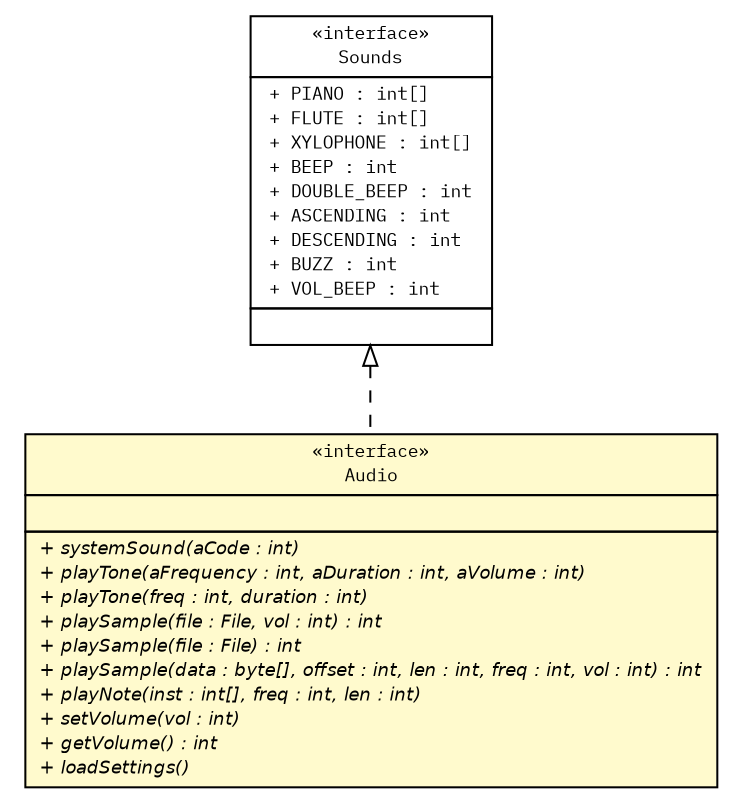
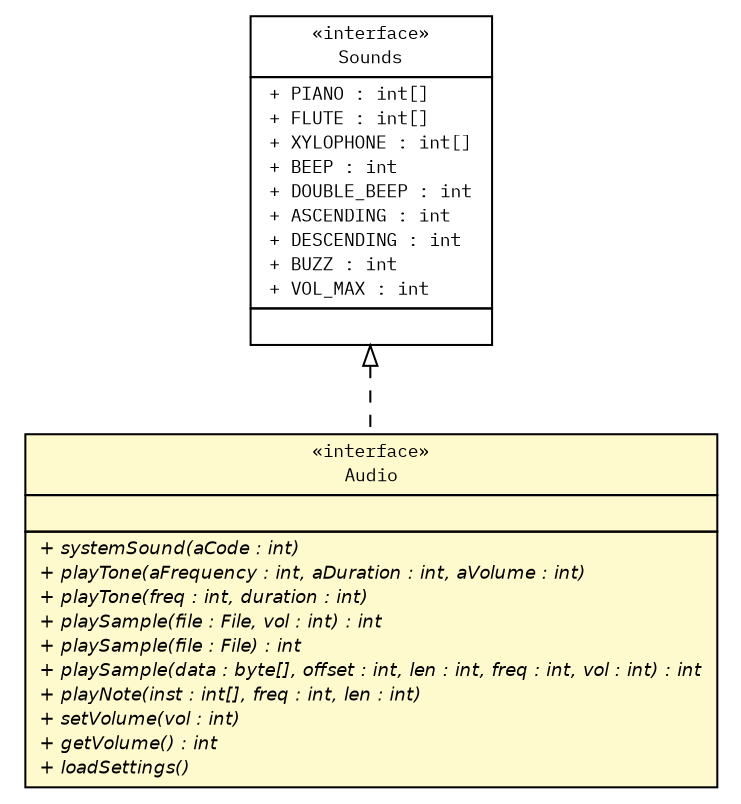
(355, 289) -> (350, 289)
